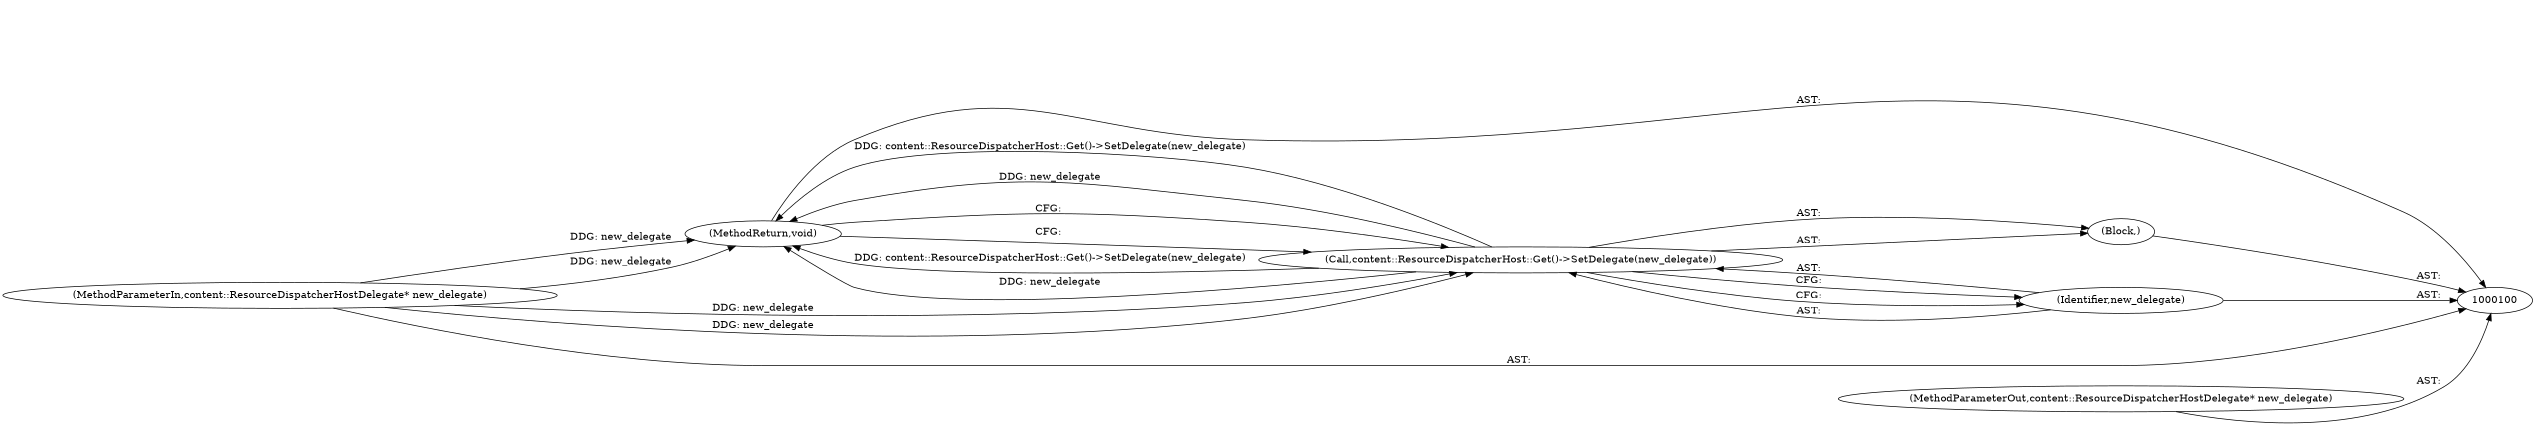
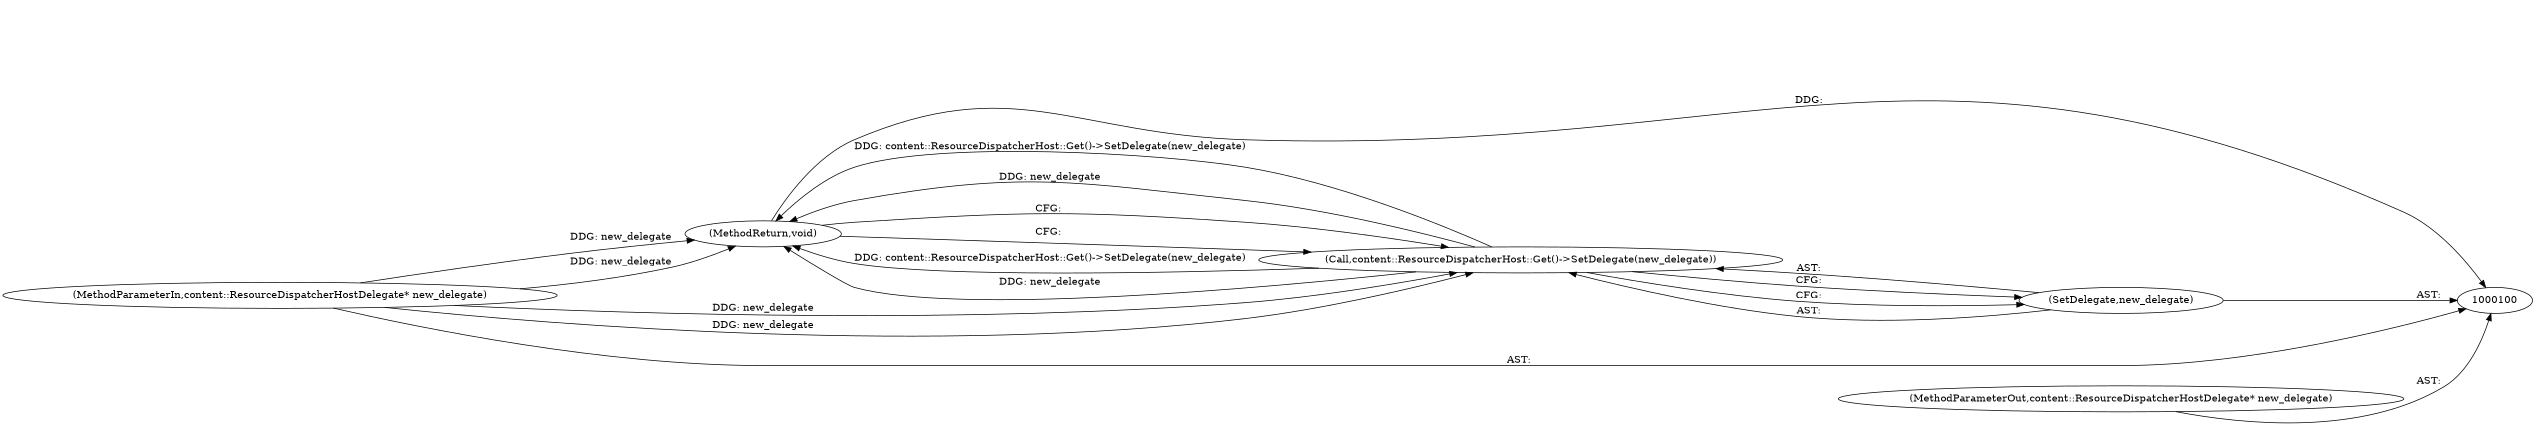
(1811, 100) -> (1811, 100)
(2121, 232) -> none
(2121, 300) -> (2121, 300)
